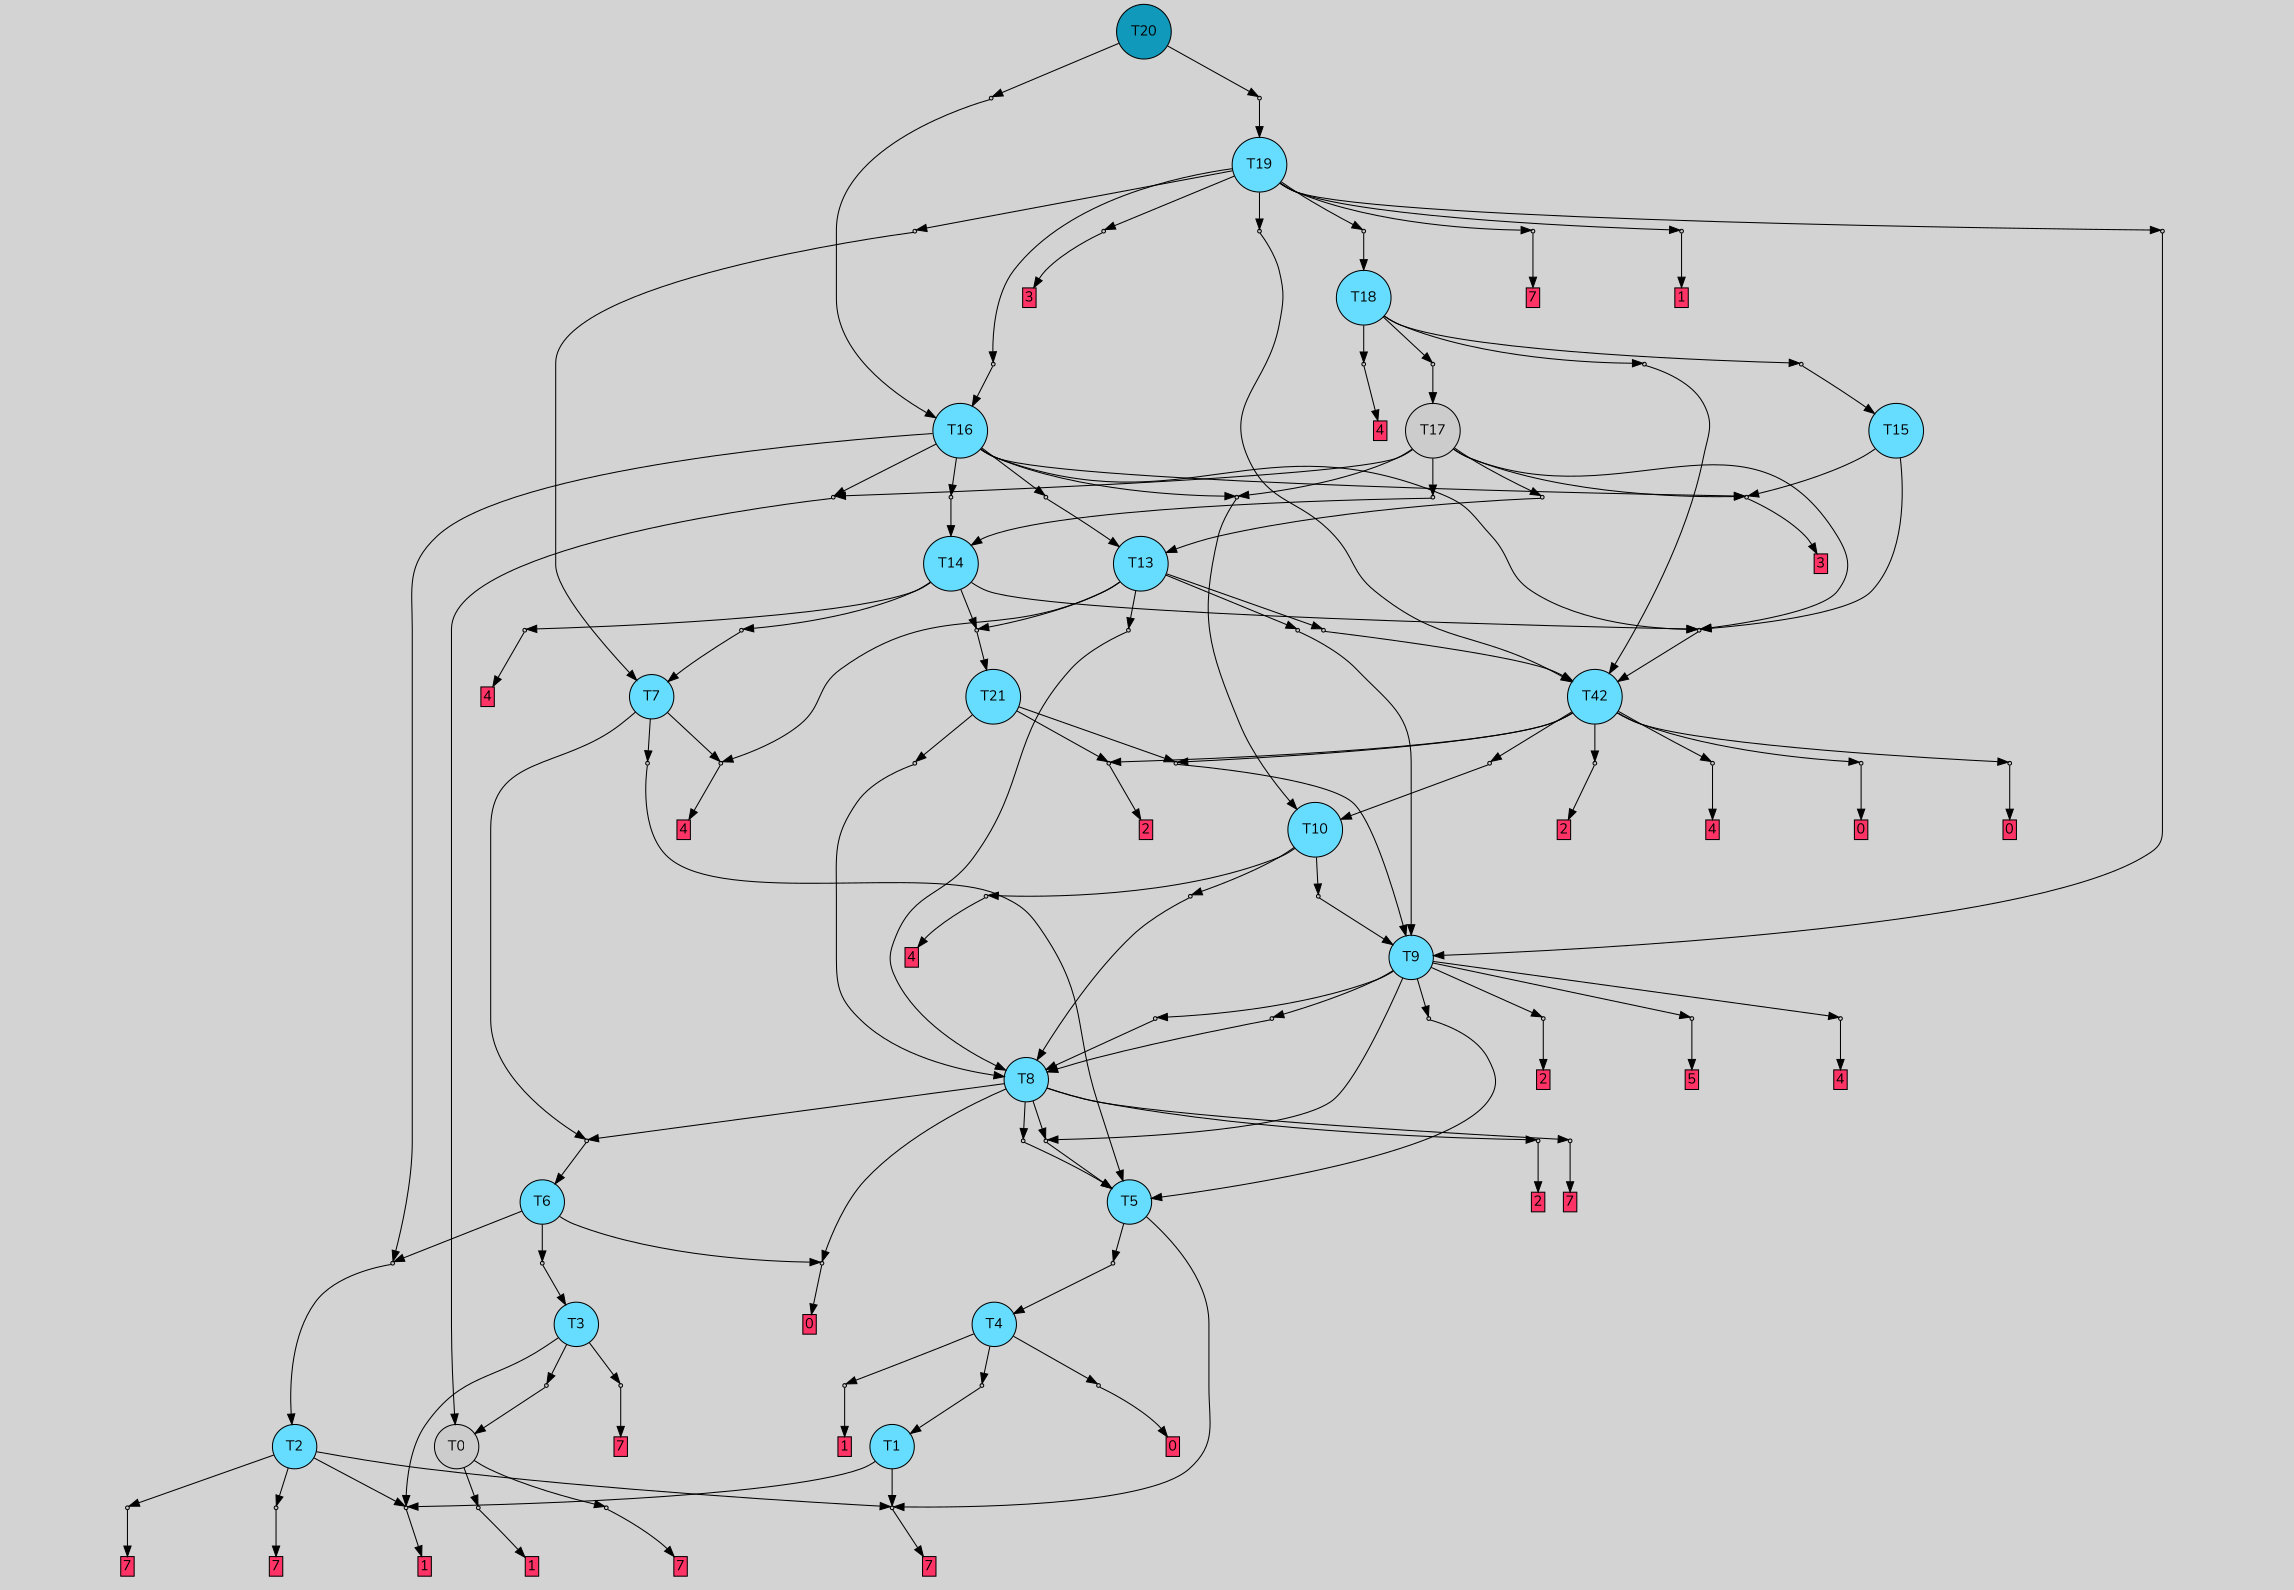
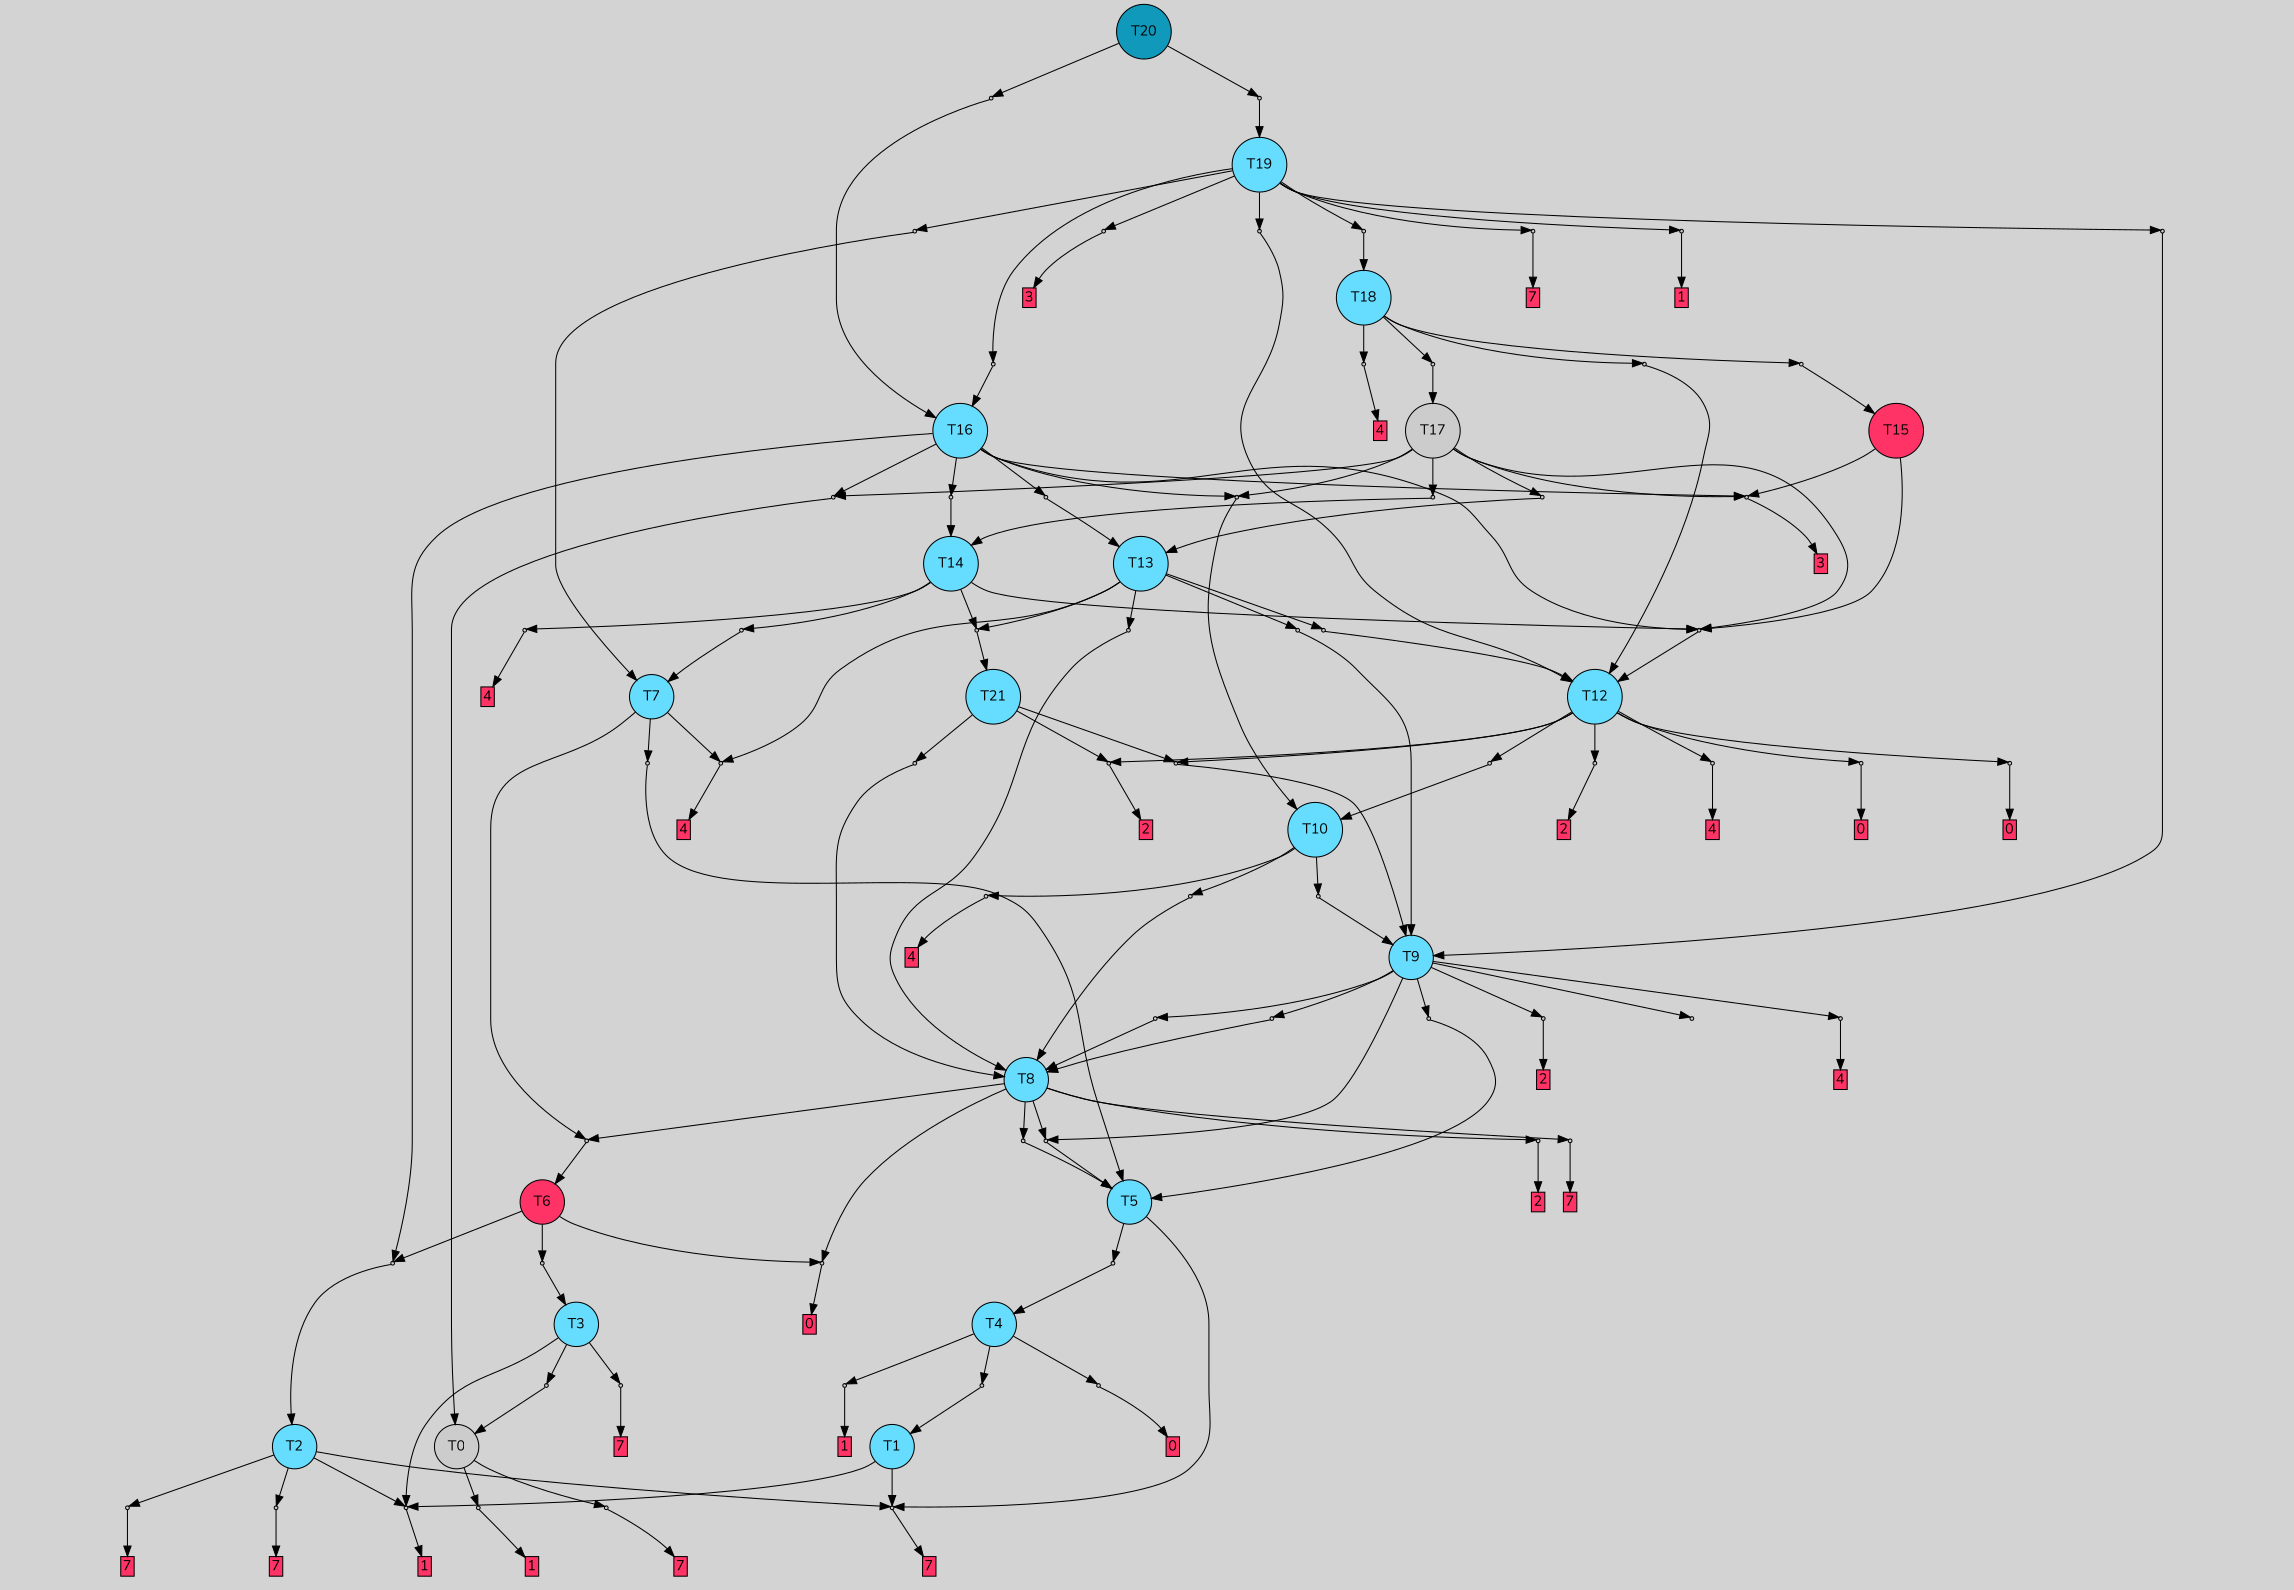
(1896, 431) -> (1896, 431)
(1595, 697) -> (1595, 697)
(1692, 1080) -> none
(542, 1202) -> (542, 1202)
